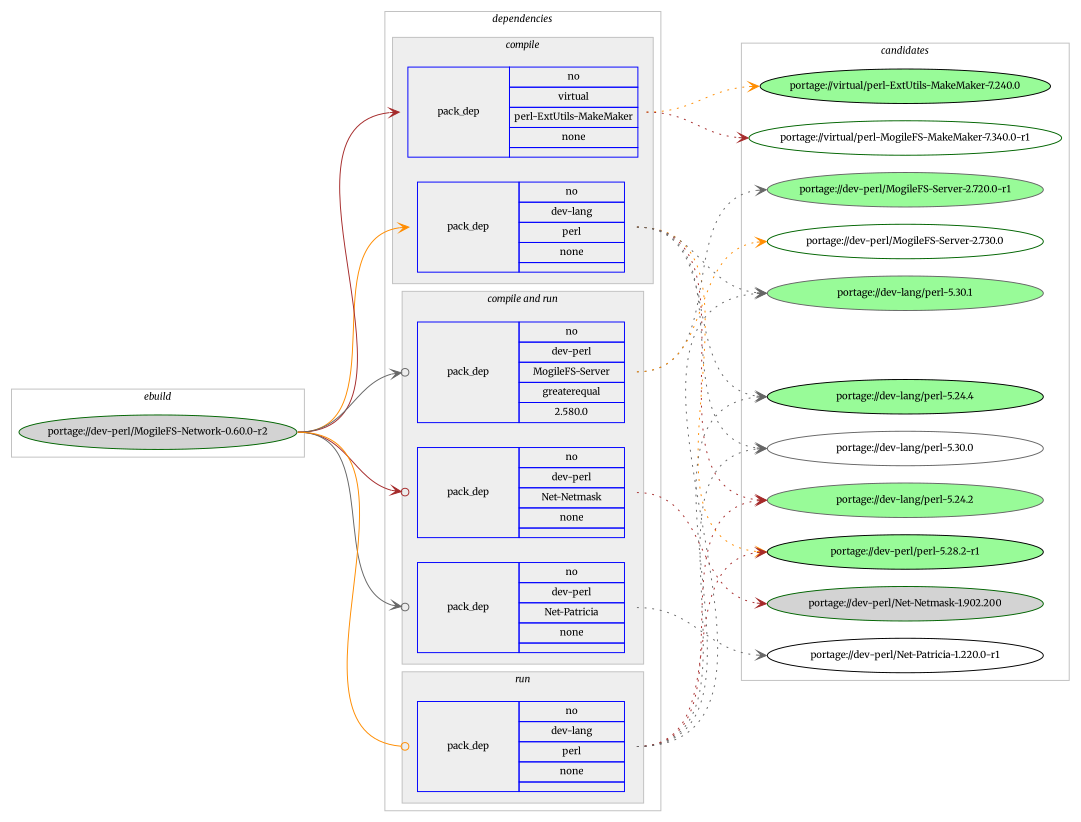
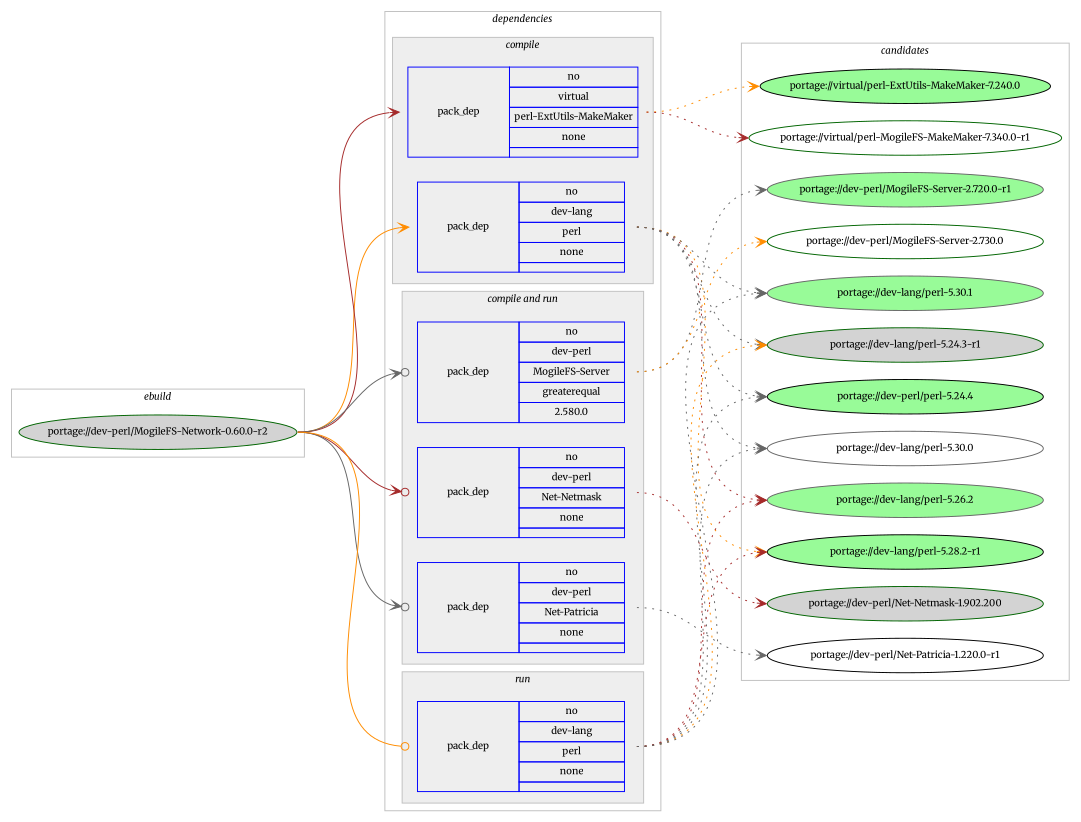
none -> (905, 345)
(905, 397) -> (905, 397)
(905, 500) -> (905, 500)
(905, 552) -> (905, 552)
